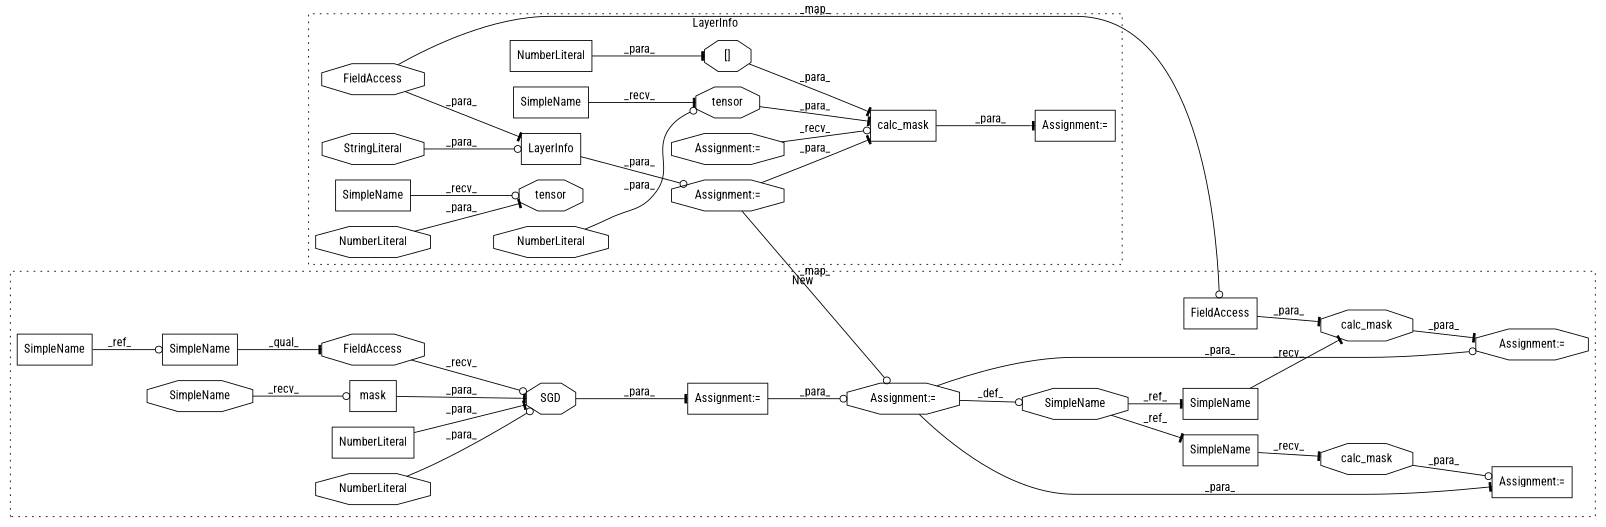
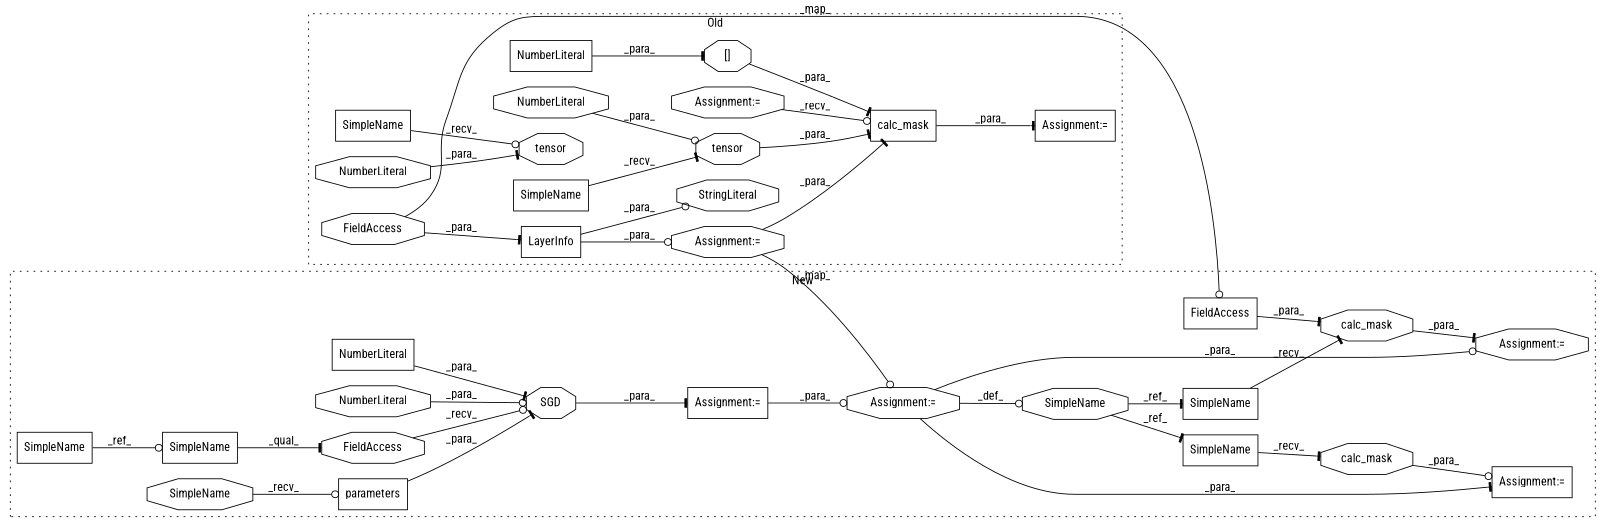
(715, 24) -> (715, 24)
(469, 149) -> (631, 221)
(373, 396) -> (373, 494)
